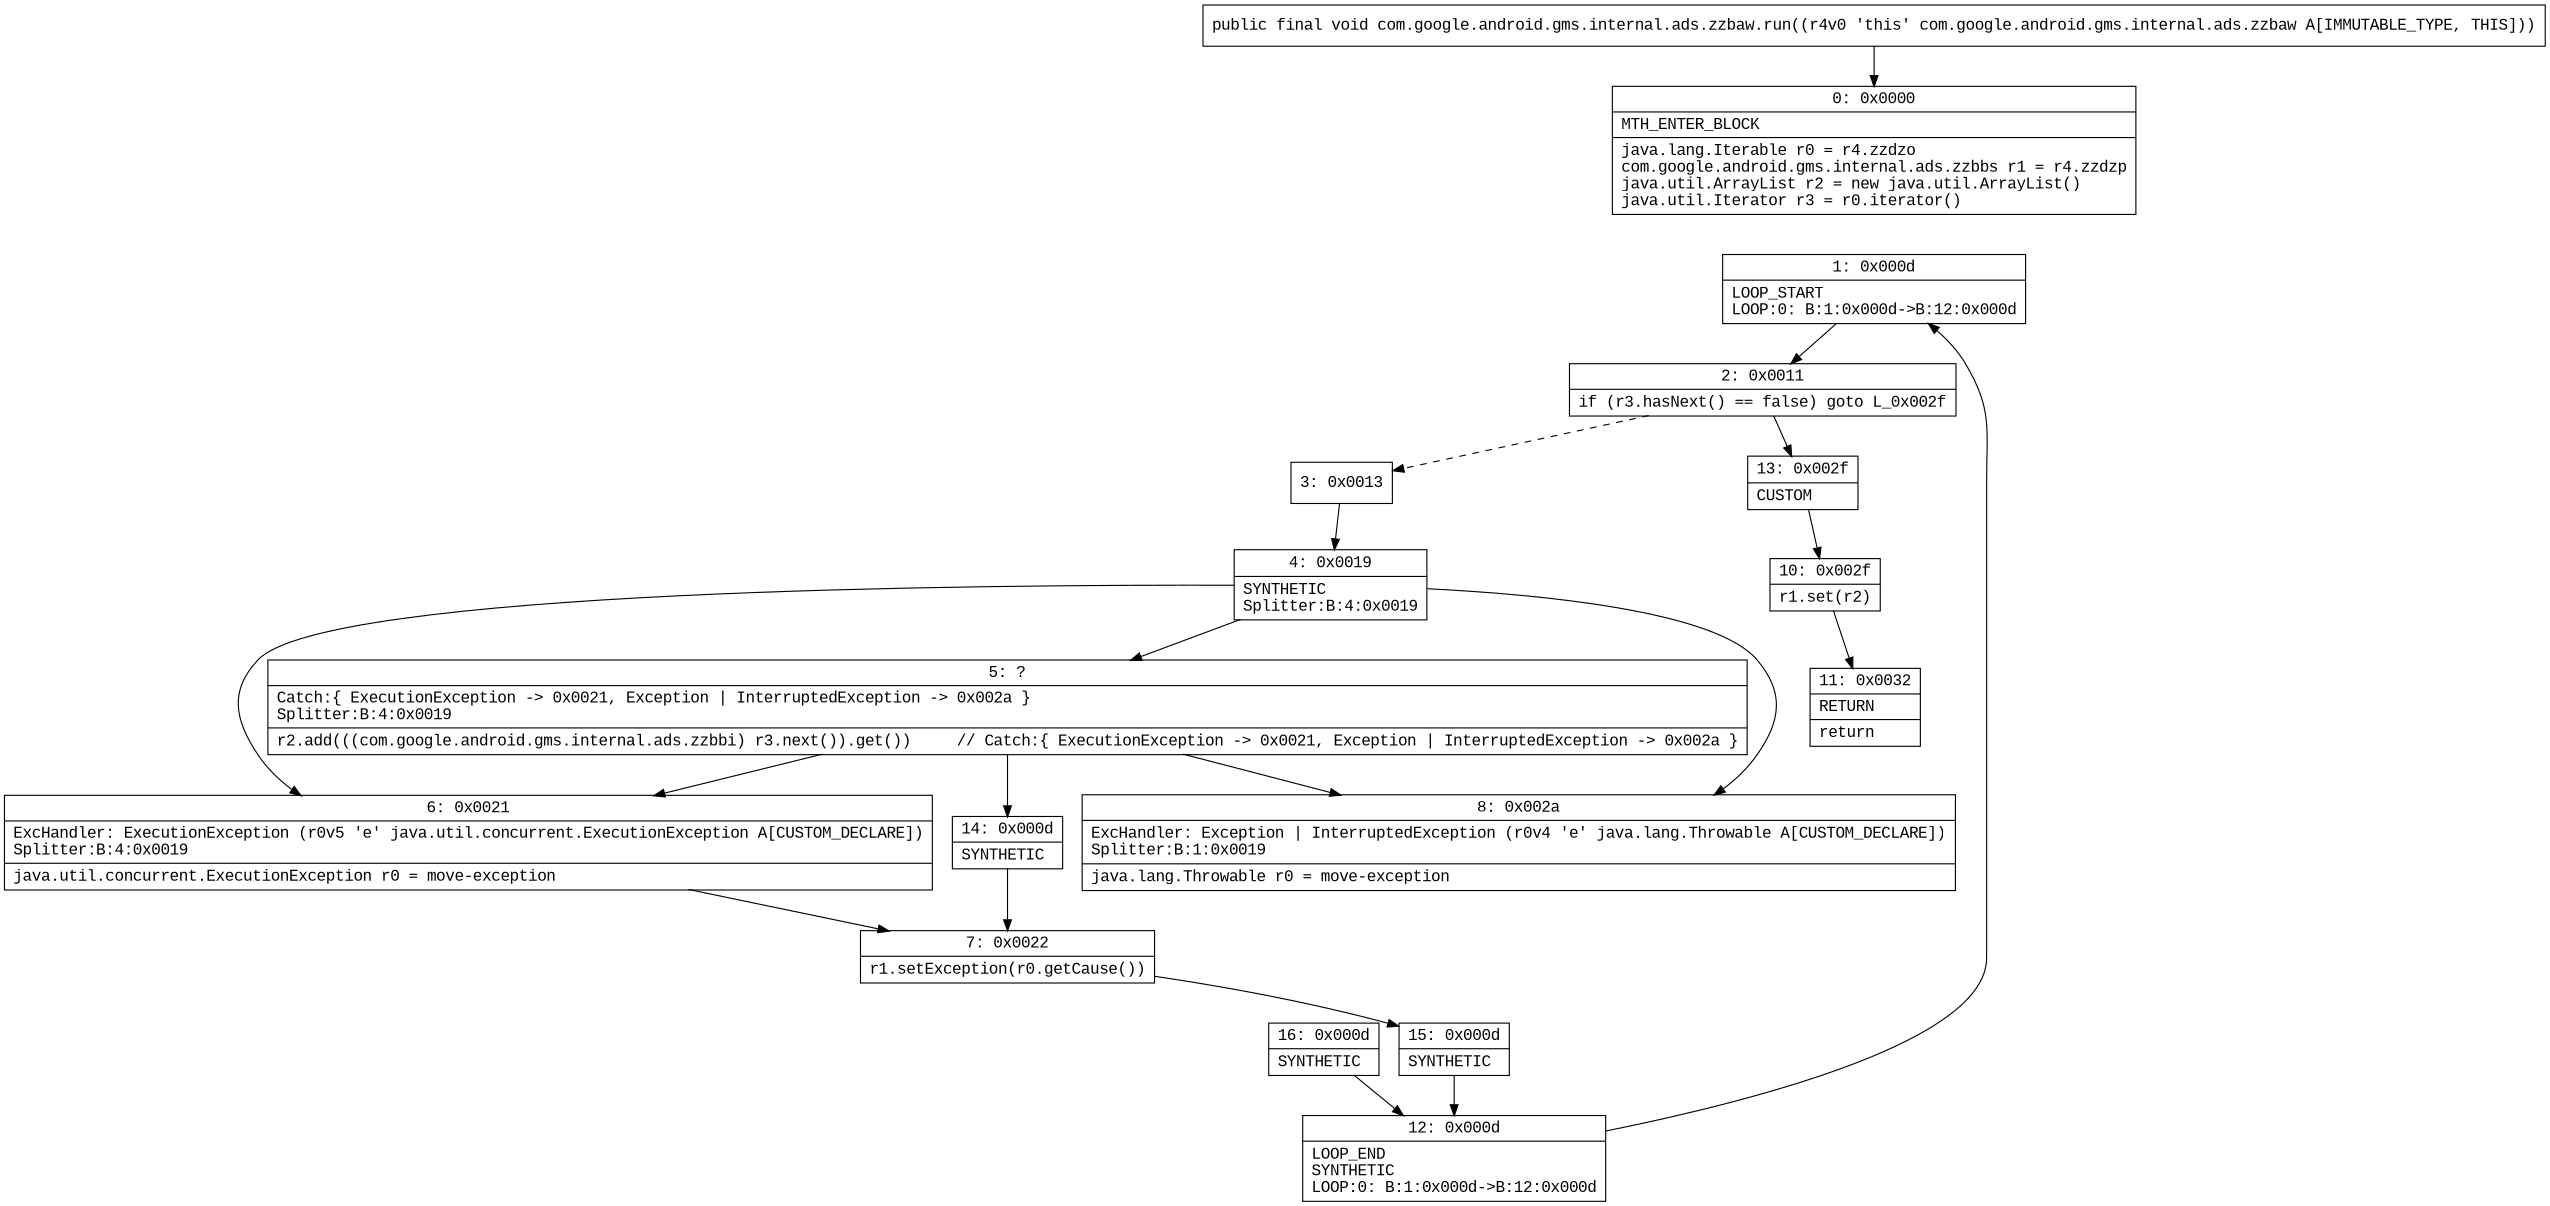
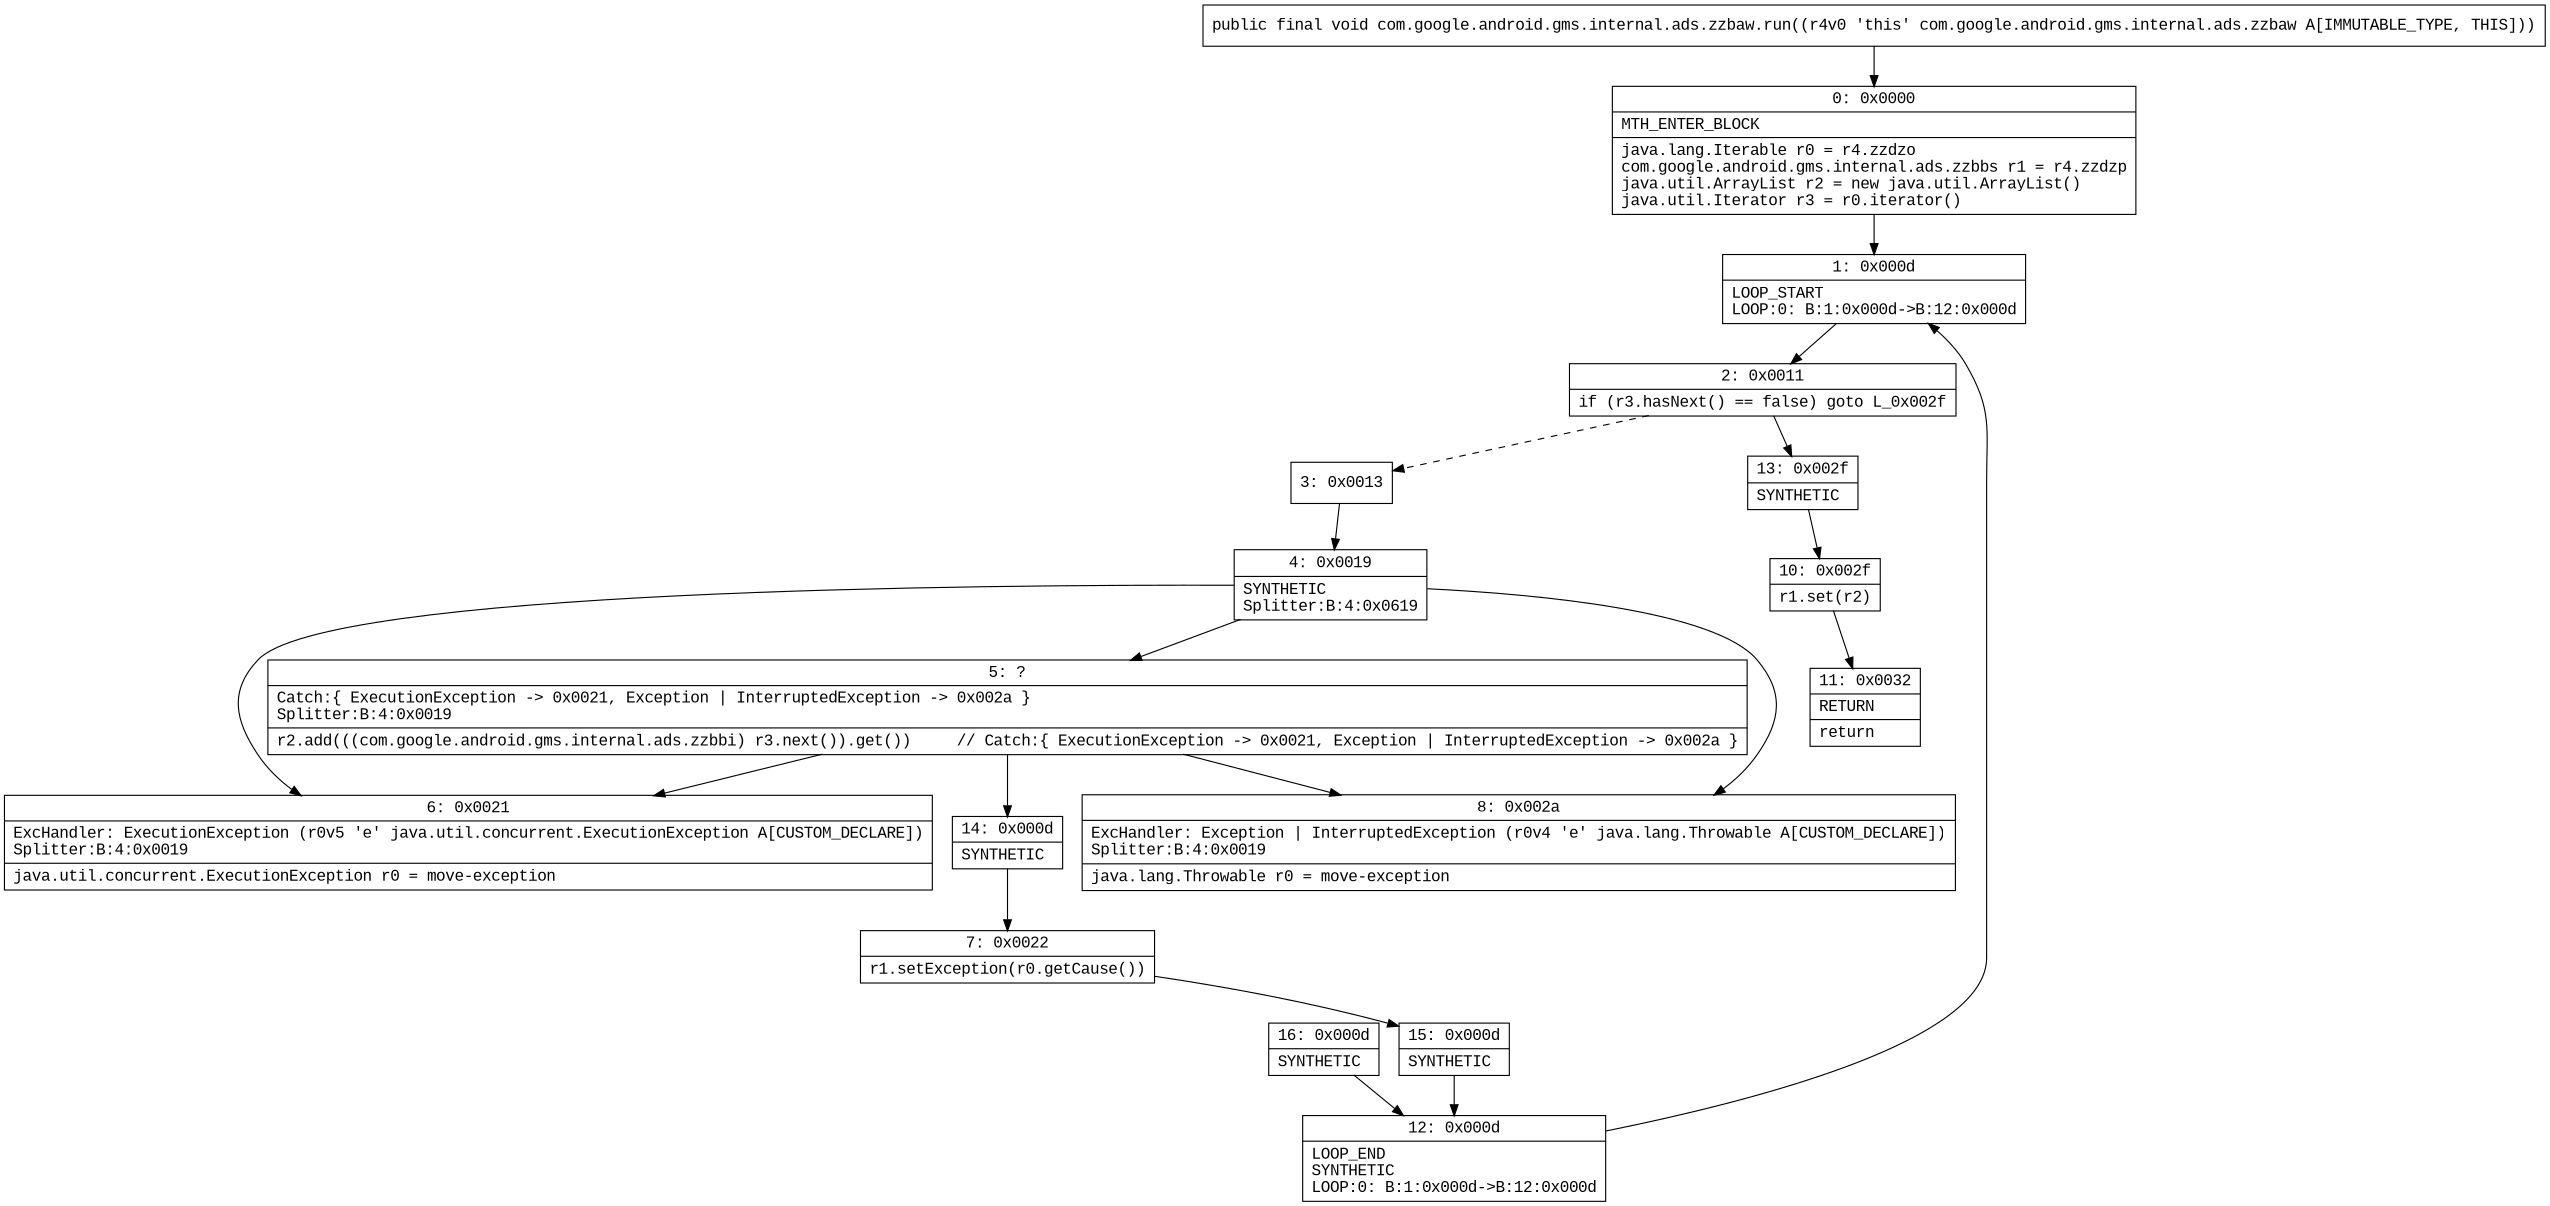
none -> (1874, 229)
(1784, 496) -> (1798, 496)
(1331, 606) -> (1331, 606)
(1178, 850) -> (1178, 850)
(783, 909) -> none
